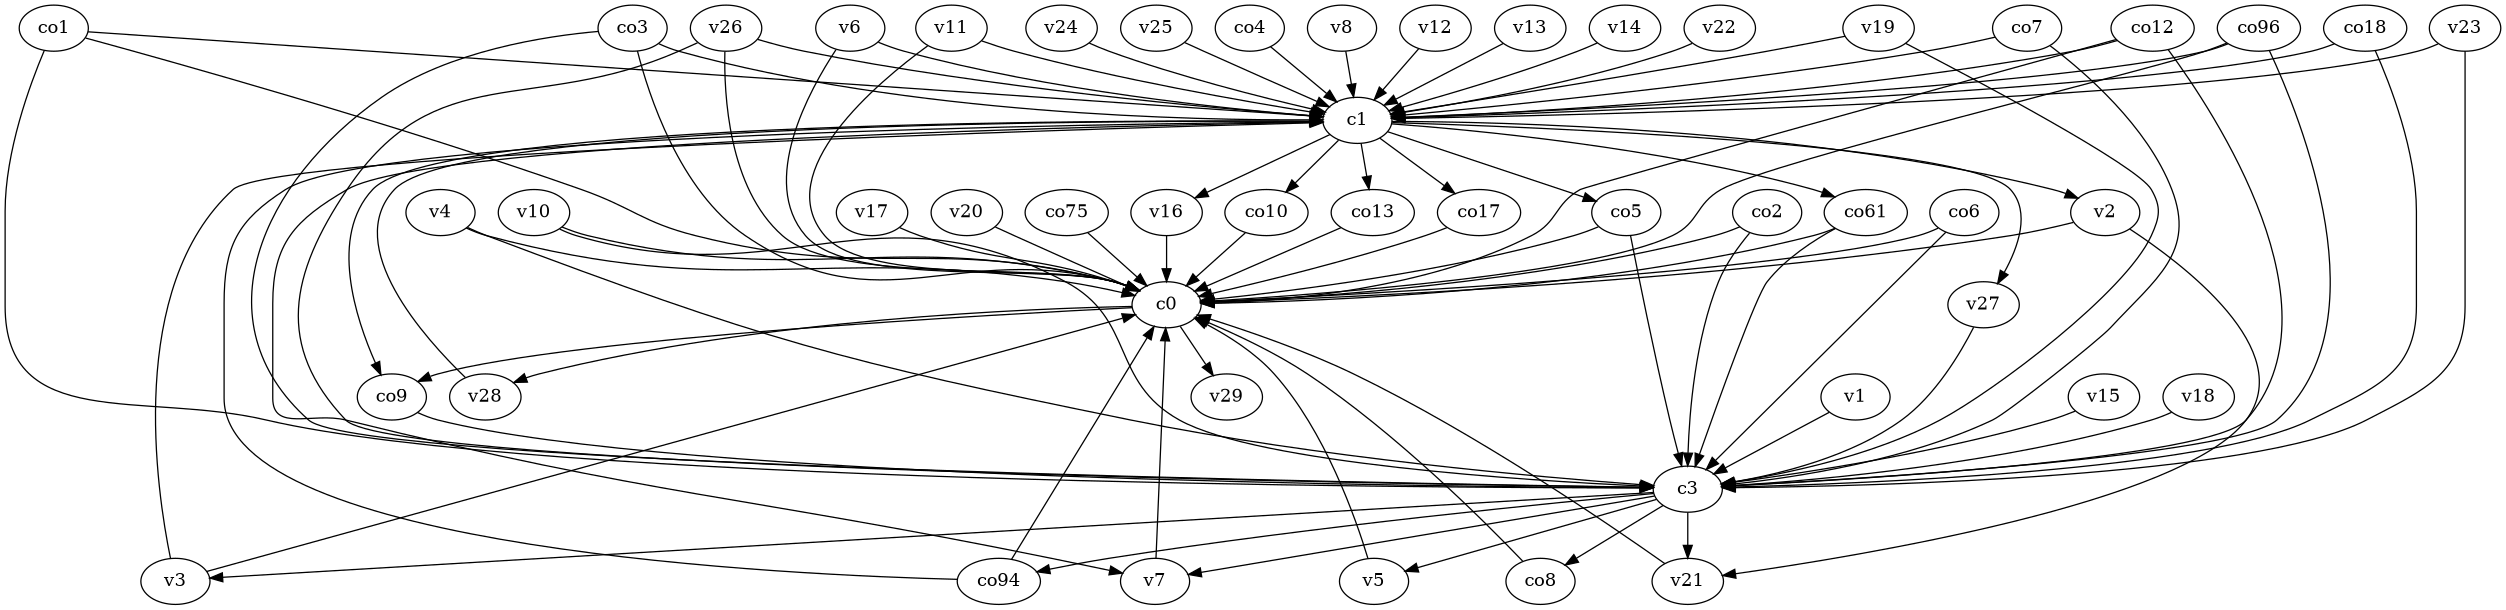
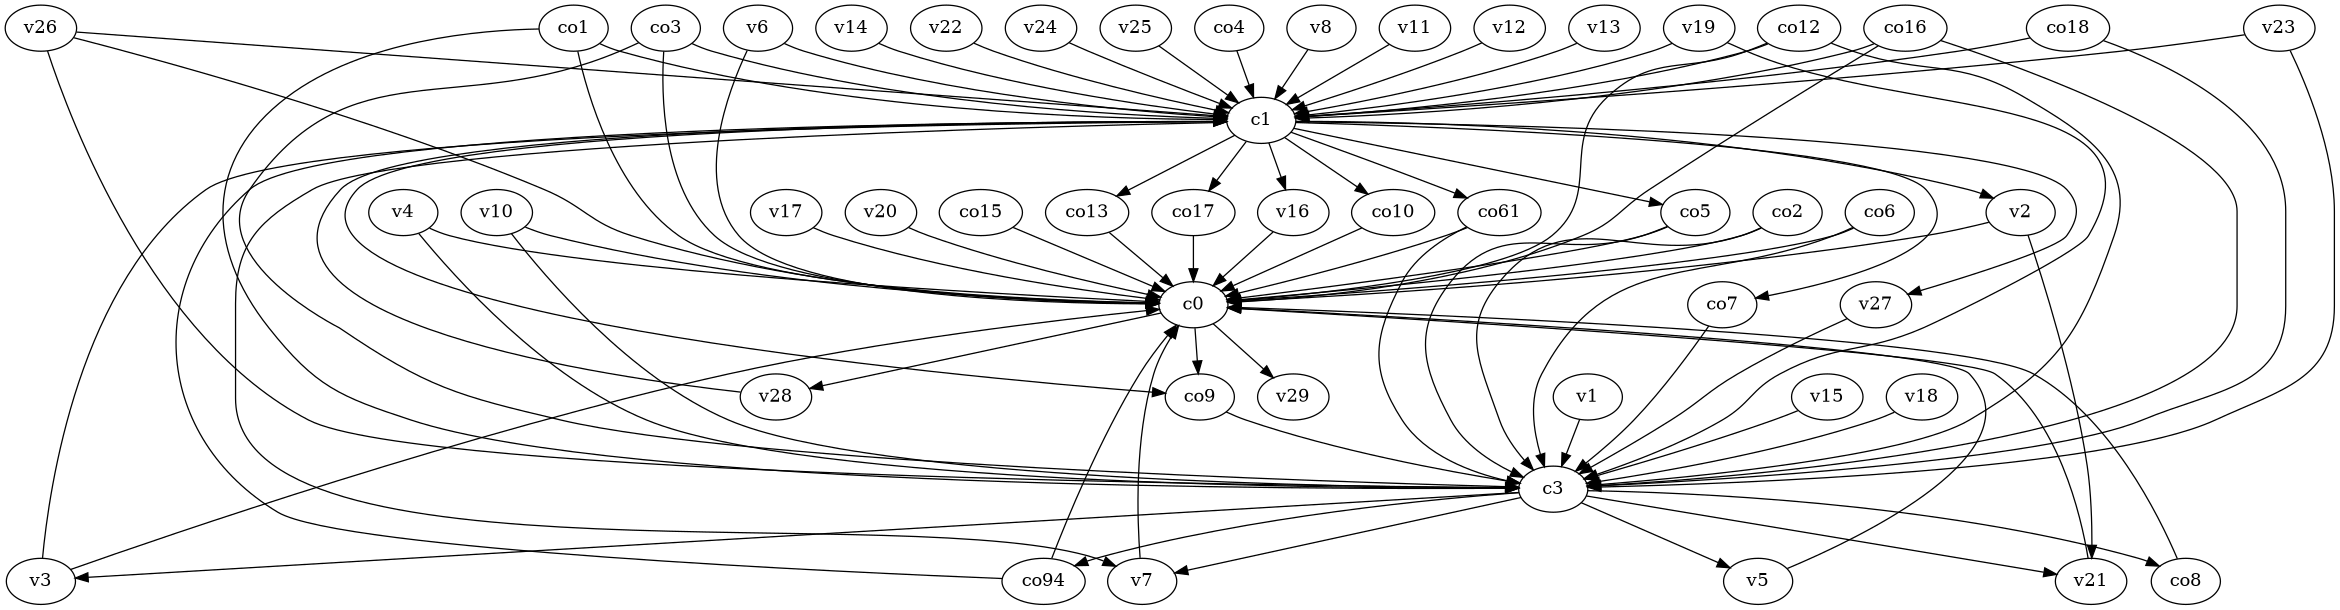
(2259, 28) -> (1905, 28)
(1701, 83) -> (1930, 197)
(1067, 213) -> (981, 213)
(822, 230) -> none
